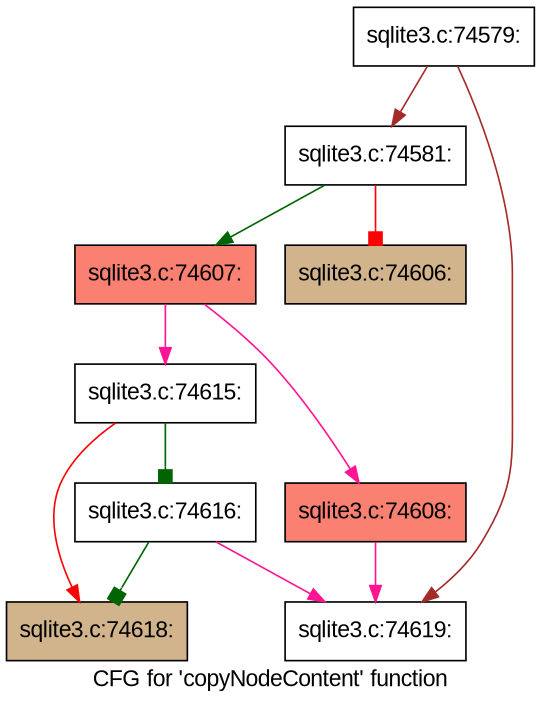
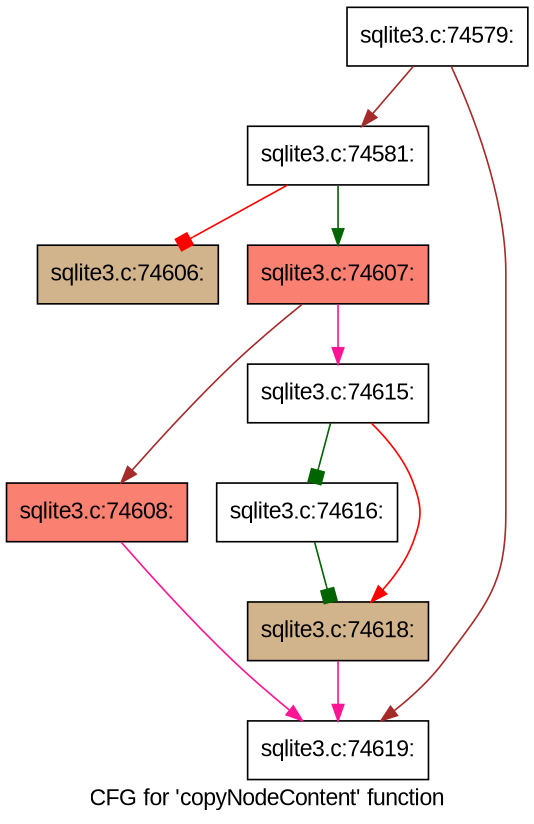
(285, 379) -> (213, 383)
(263, 568) -> (338, 683)
